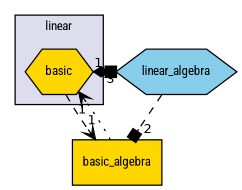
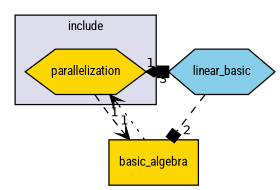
(59, 27) -> (86, 27)
(59, 72) -> (86, 72)
(176, 72) -> (222, 72)
